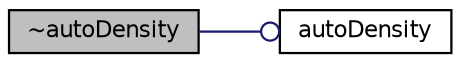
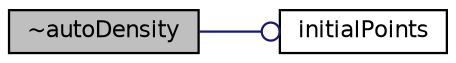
(366, 32) -> (363, 32)
